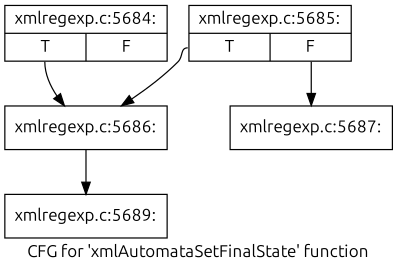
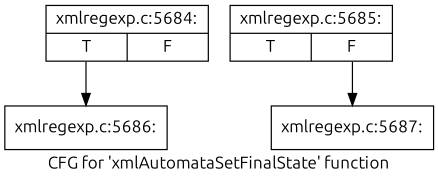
(163, 76) -> none
(86, 216) -> none
